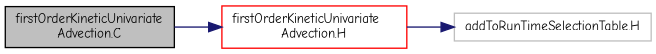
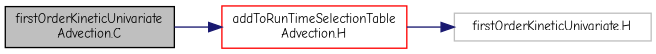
(314, 27) -> (314, 27)
(553, 27) -> (553, 27)
